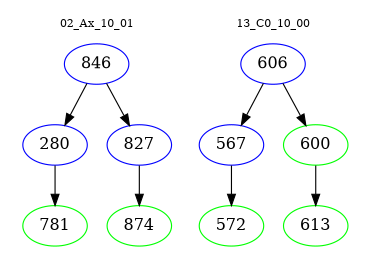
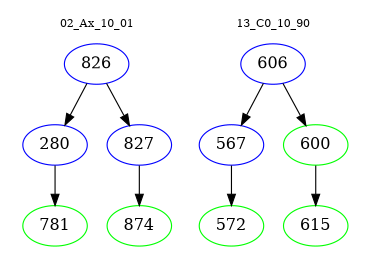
(274, 24) -> (274, 24)
(97, 64) -> (97, 64)
(316, 226) -> (316, 226)
